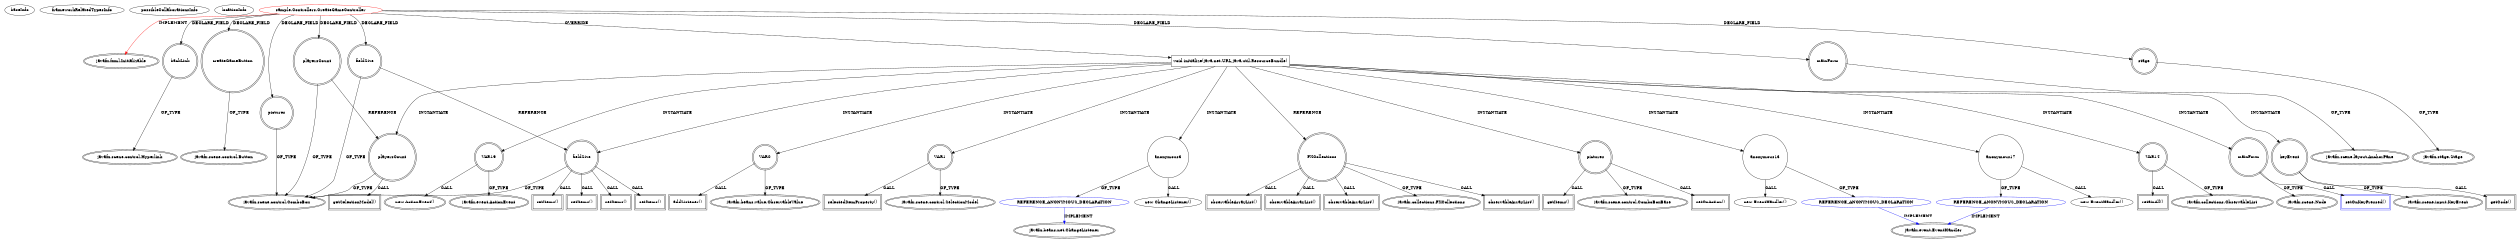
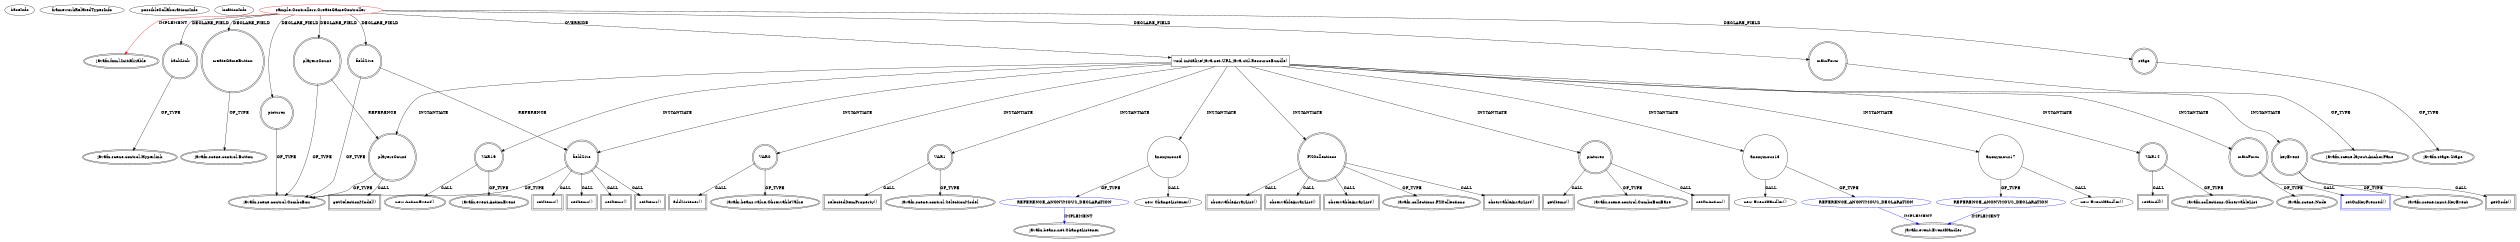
(1307, 113) -> (1307, 113)
